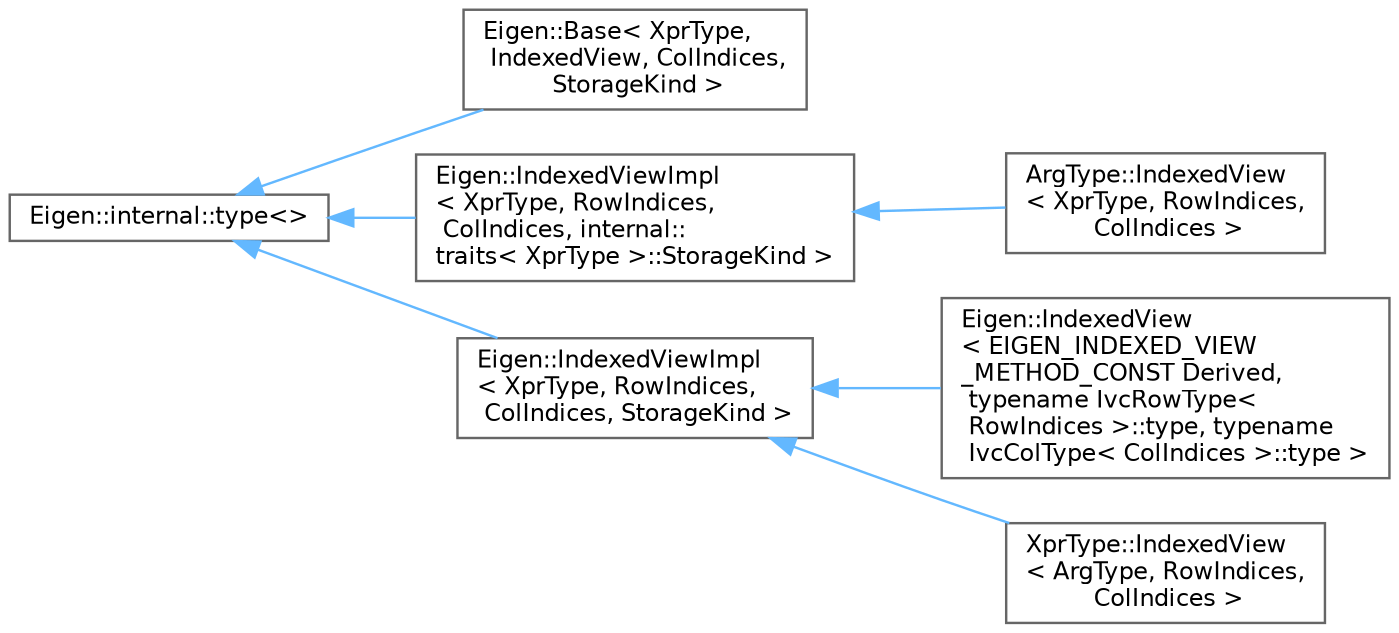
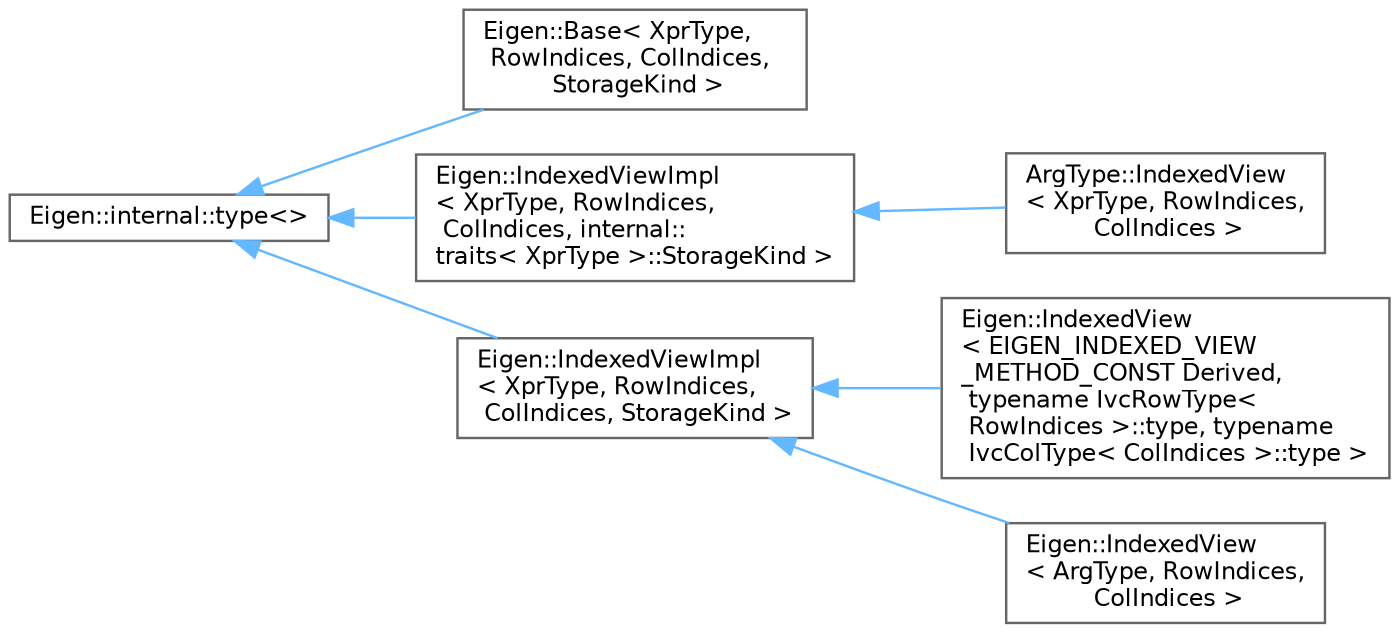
(635, 60) -> (635, 60)
(1166, 573) -> (1166, 573)
